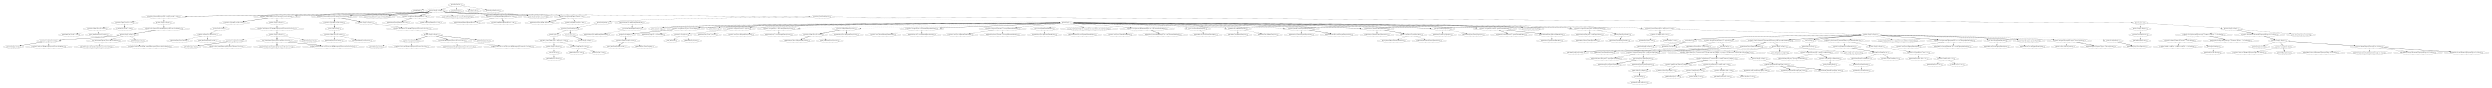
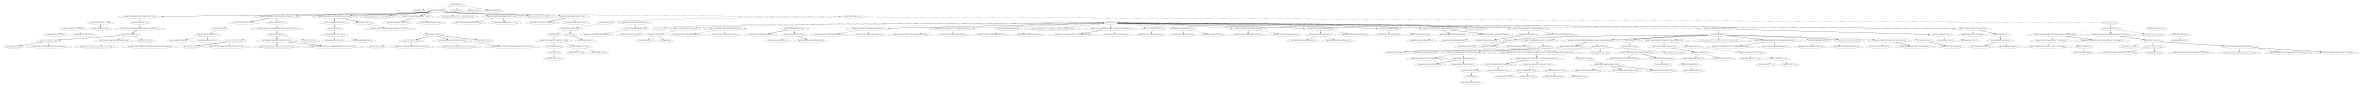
(657, 29) -> none
